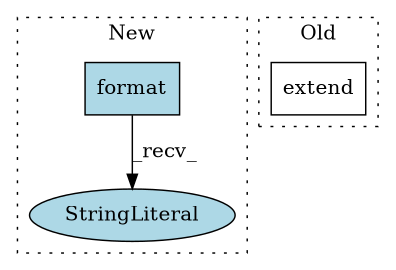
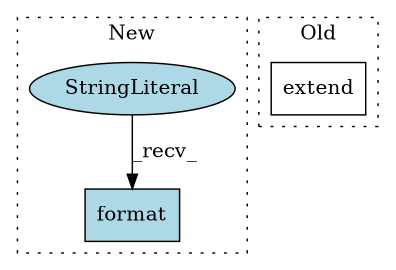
(132, 145) -> (132, 145)
